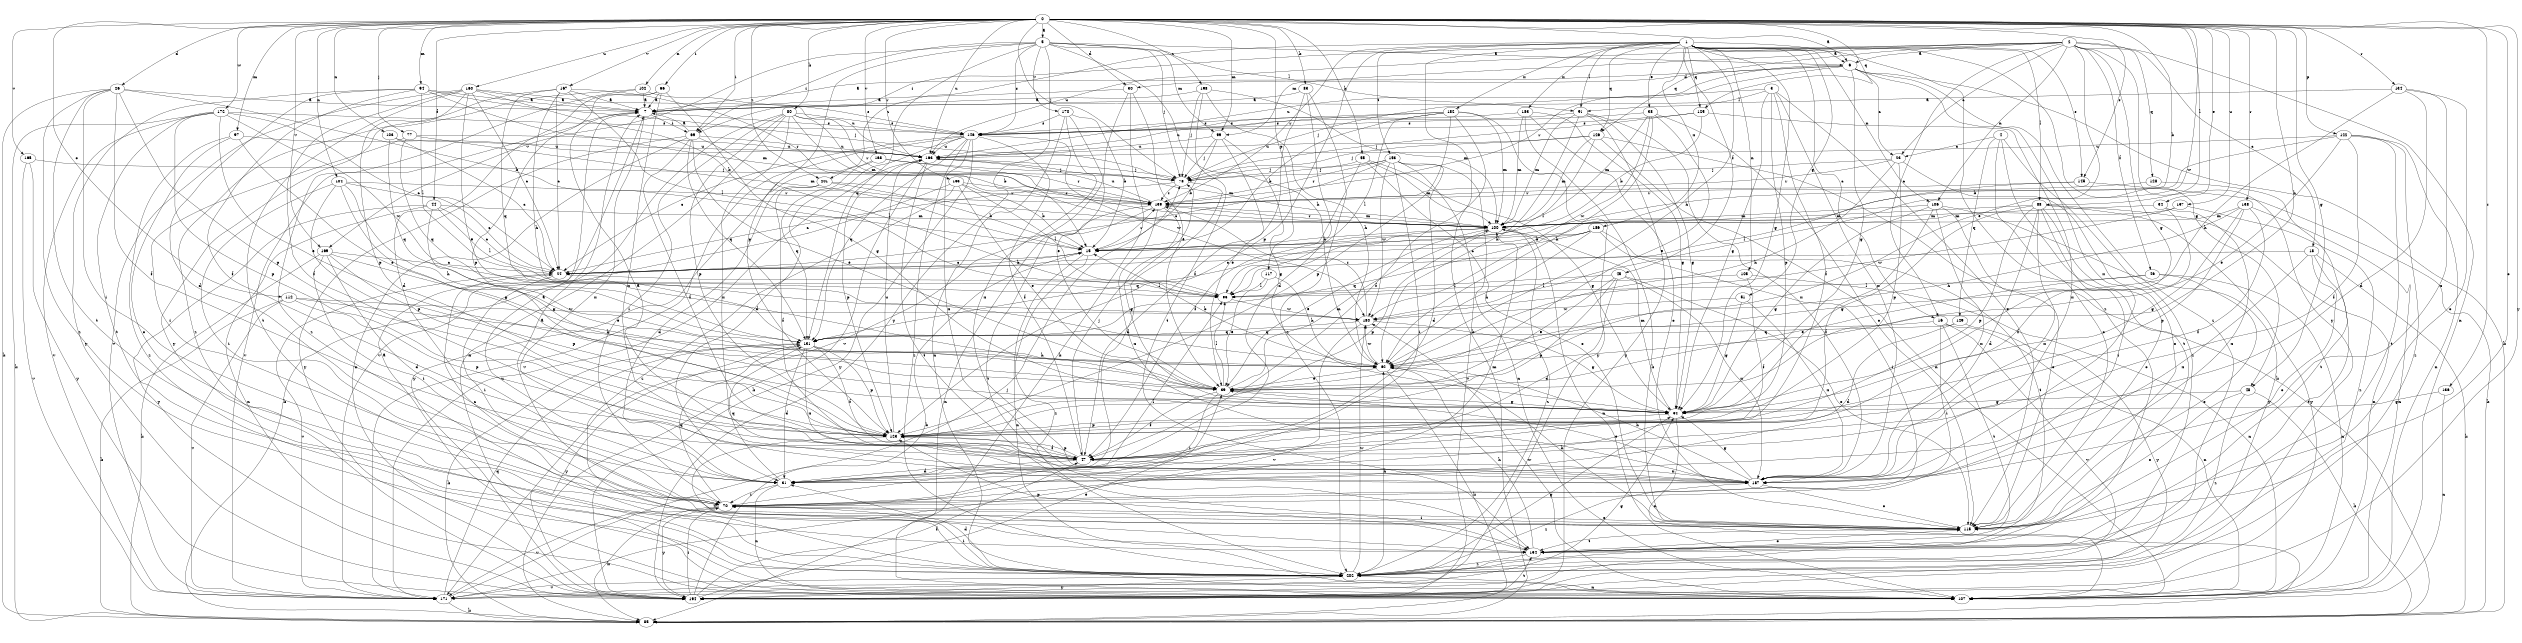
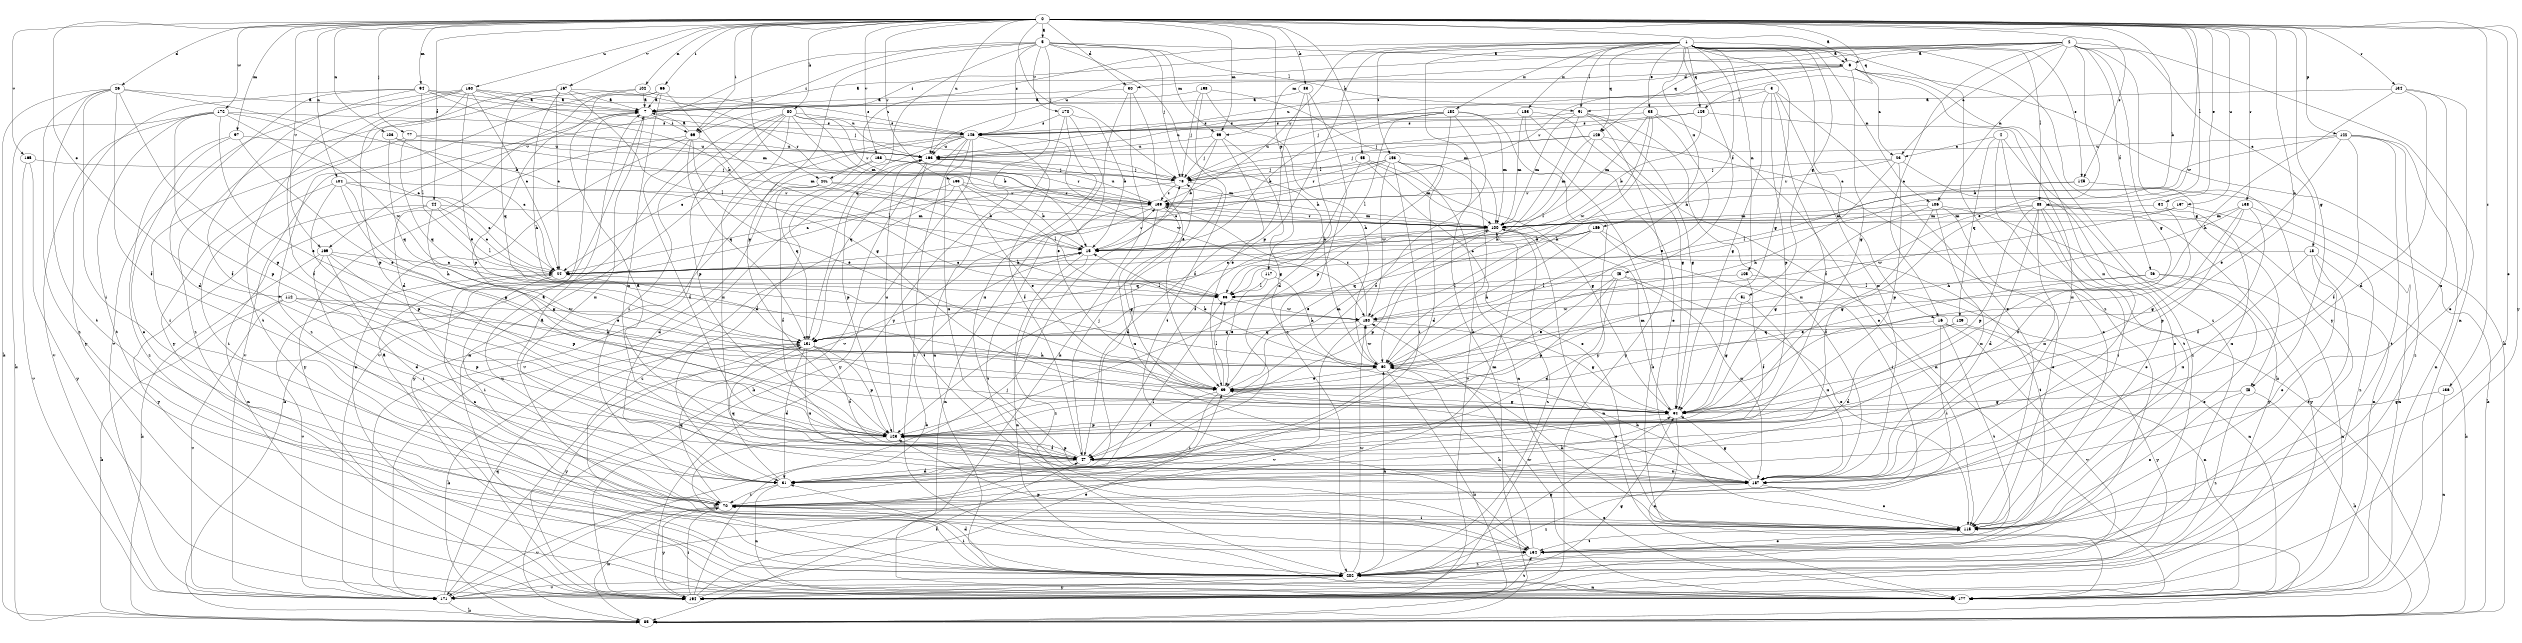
(1131, 38) -> none
(809, 146) -> none
(1321, 170) -> (1321, 170)
(2154, 182) -> none
(1962, 599) -> (1962, 599)
